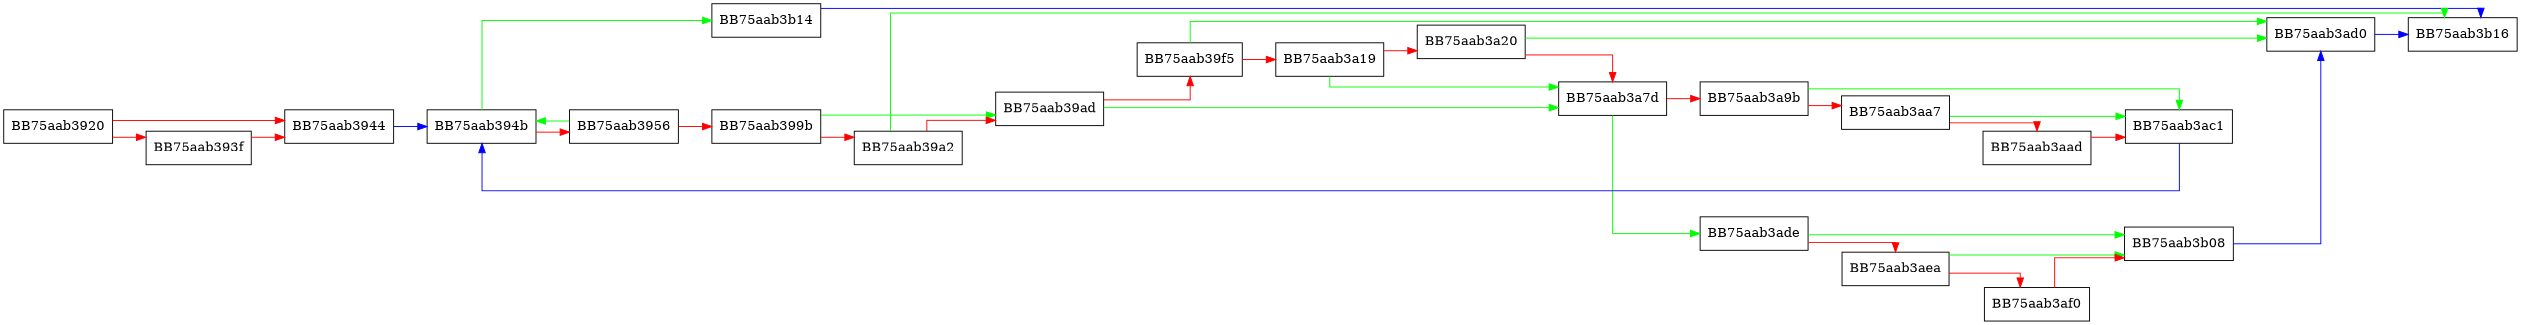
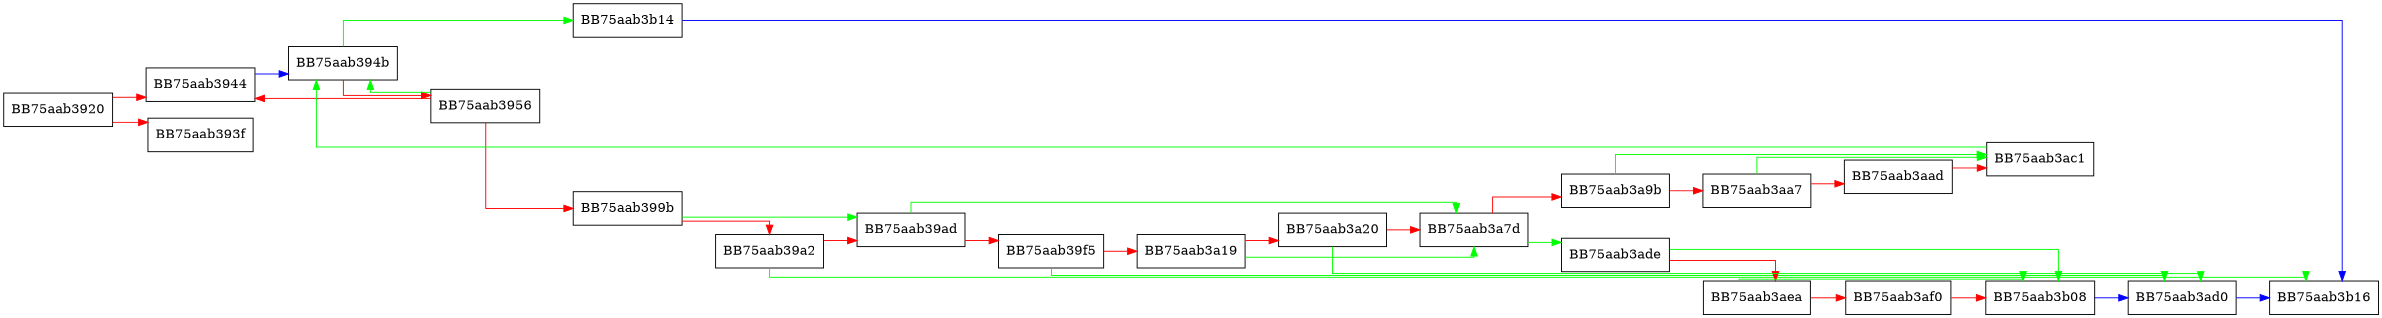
(263, 137) -> (335, 98)
(1335, 191) -> (1123, 147)
